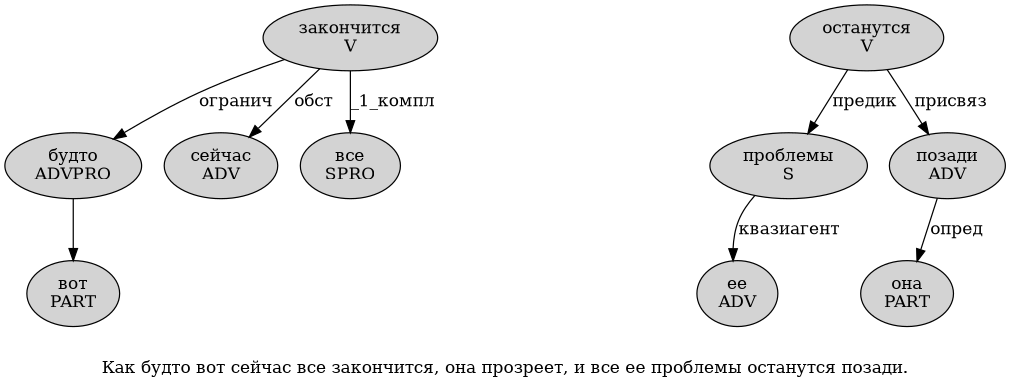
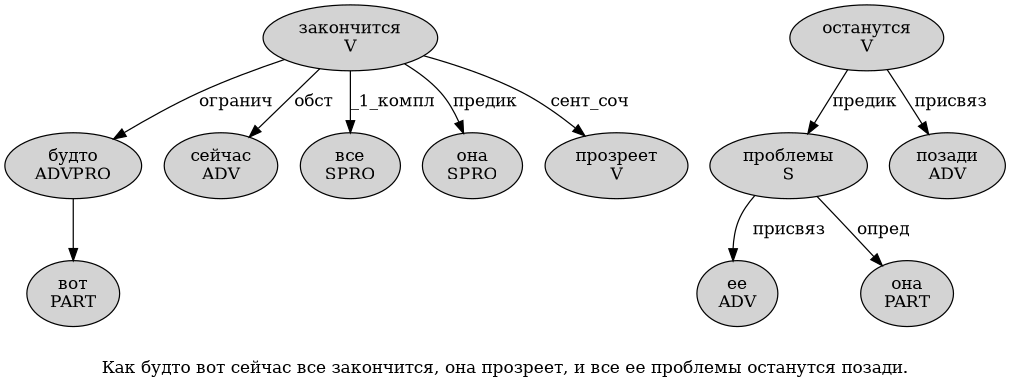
none -> (472, 166)
none -> (617, 166)
(929, 224) -> (846, 226)
(789, 230) -> (789, 230)
